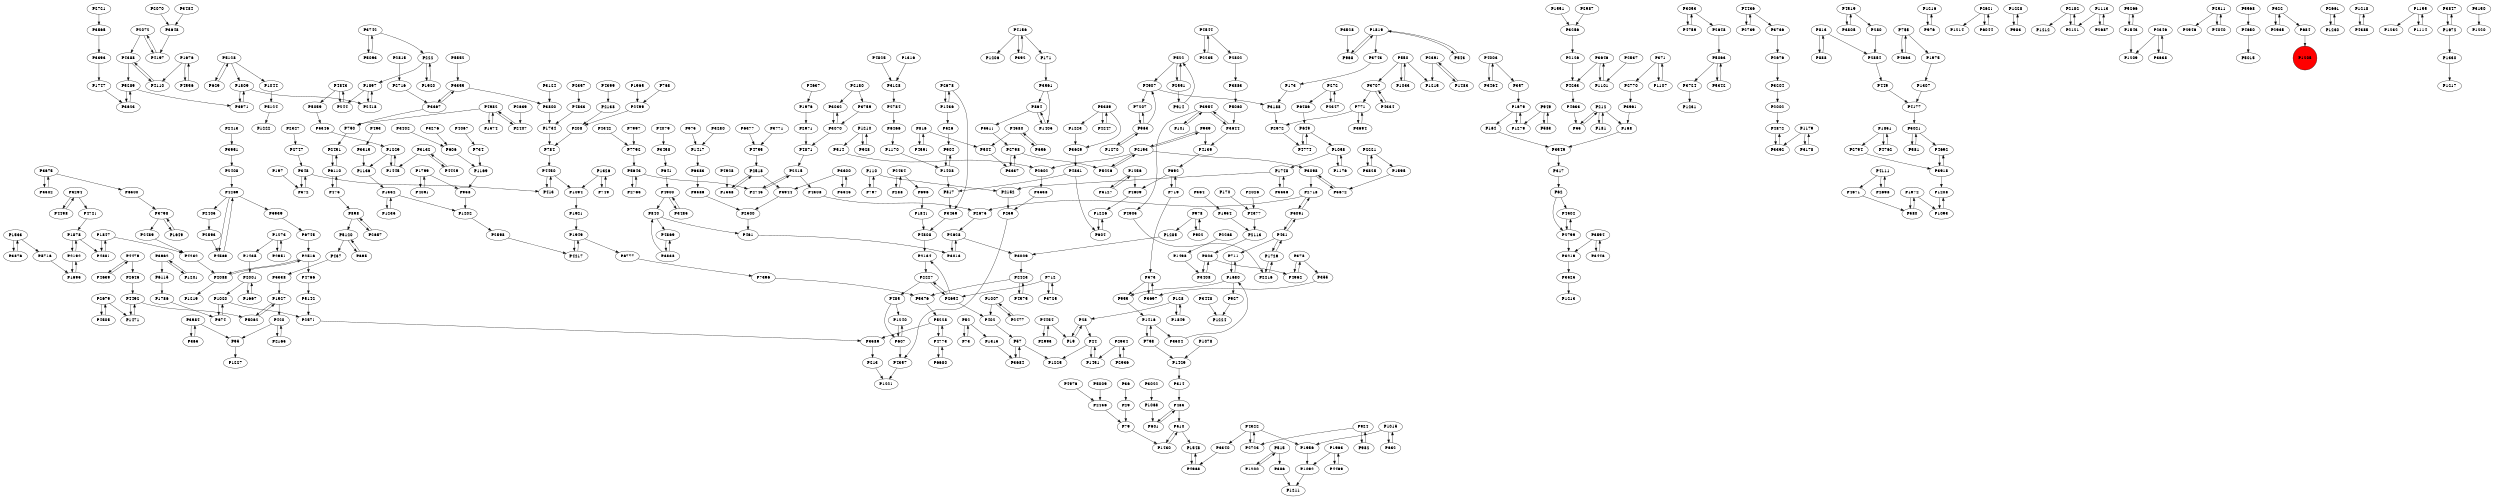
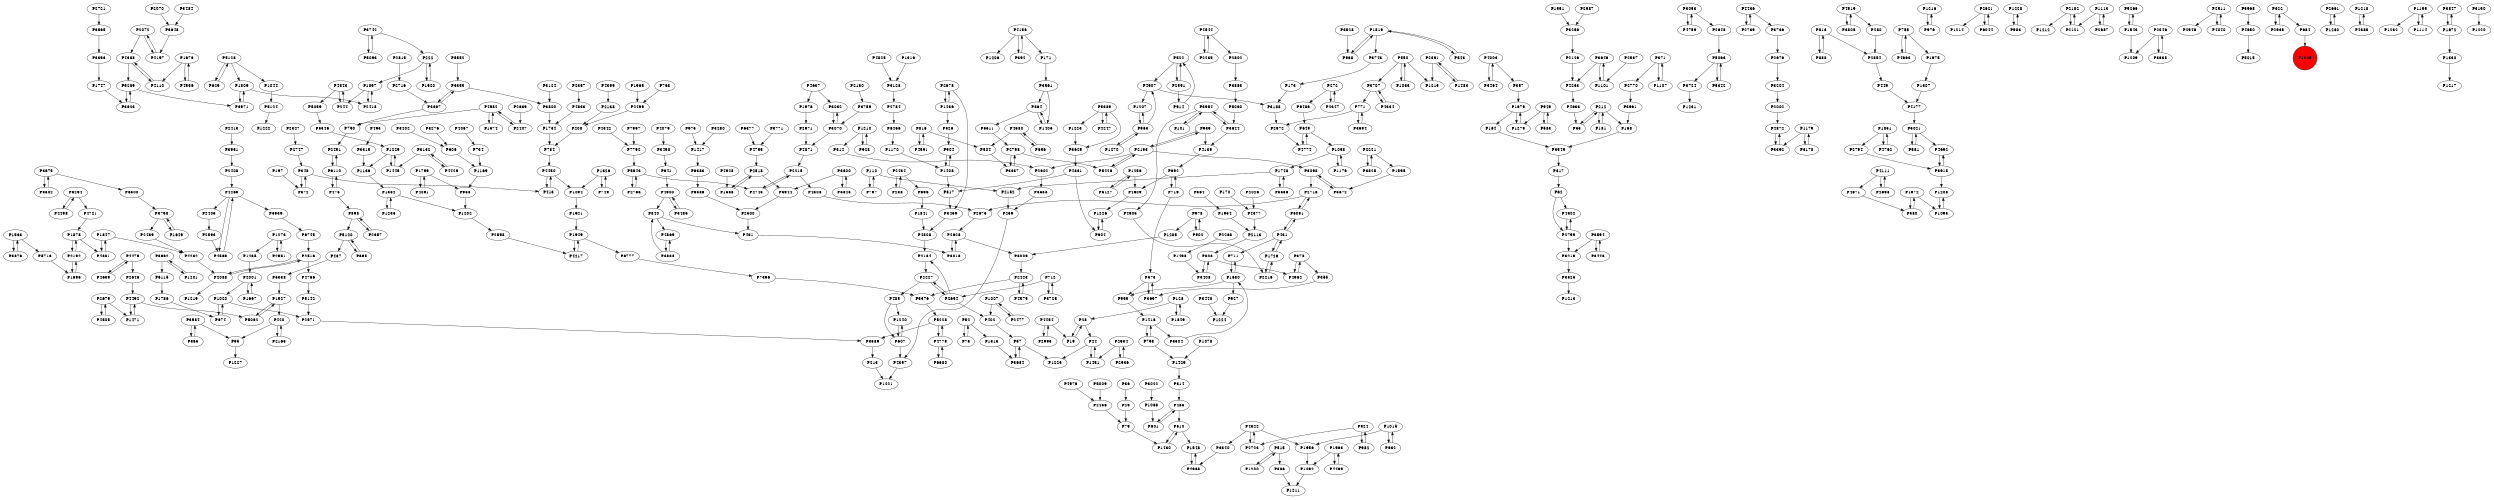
(847, 96) -> (823, 96)
(1140, 107) -> (1140, 107)
